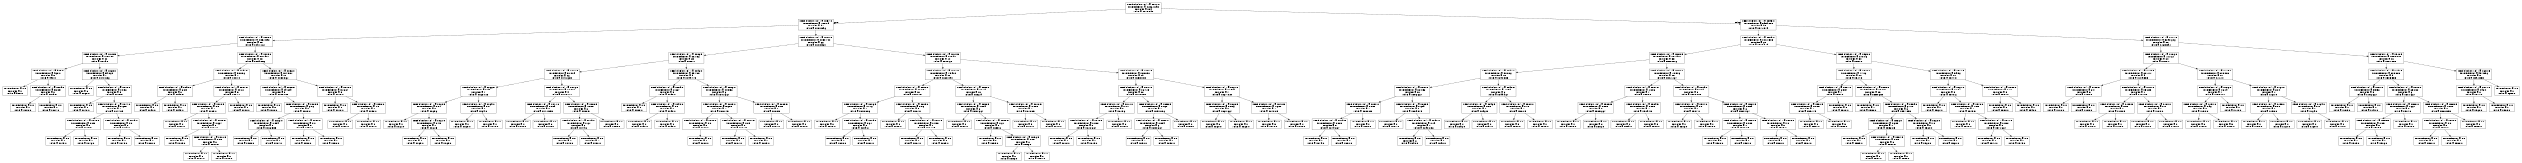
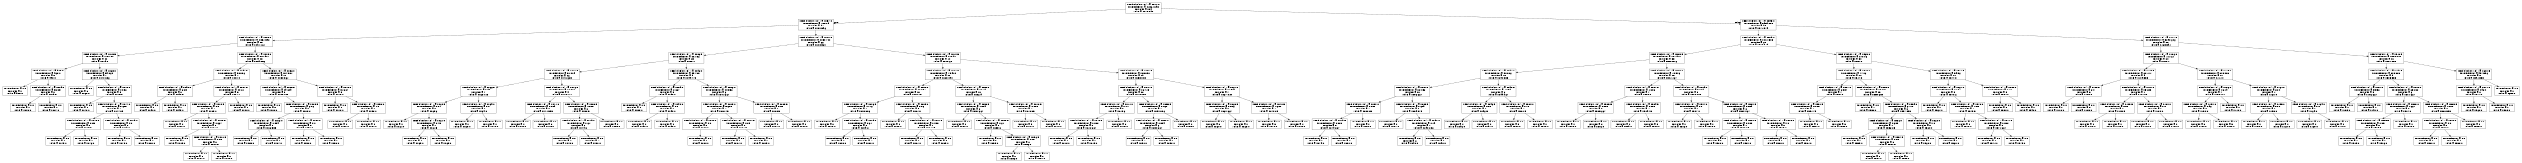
(1840, 108) -> none
